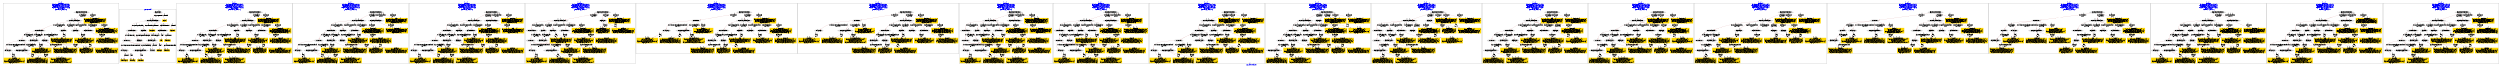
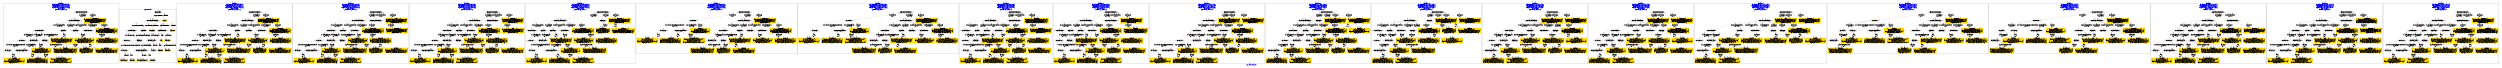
none -> (142, 60)
